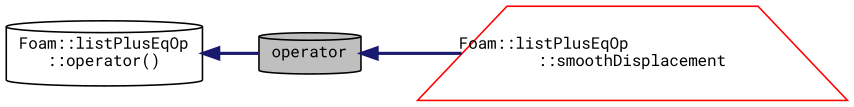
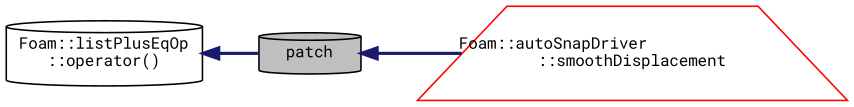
(310, 53) -> (310, 53)
(632, 53) -> (632, 53)
